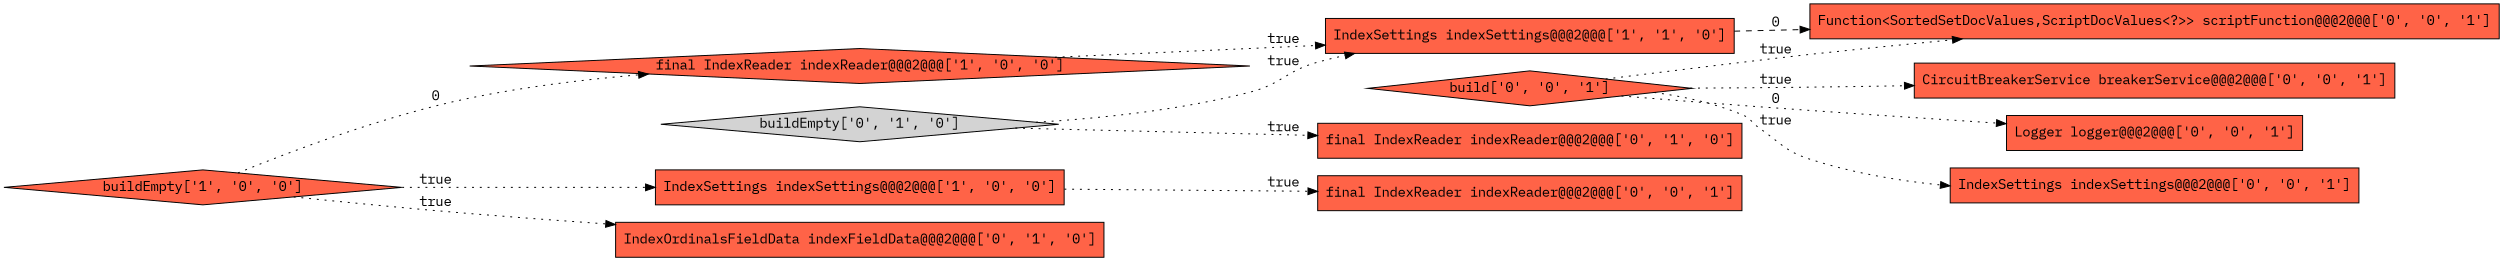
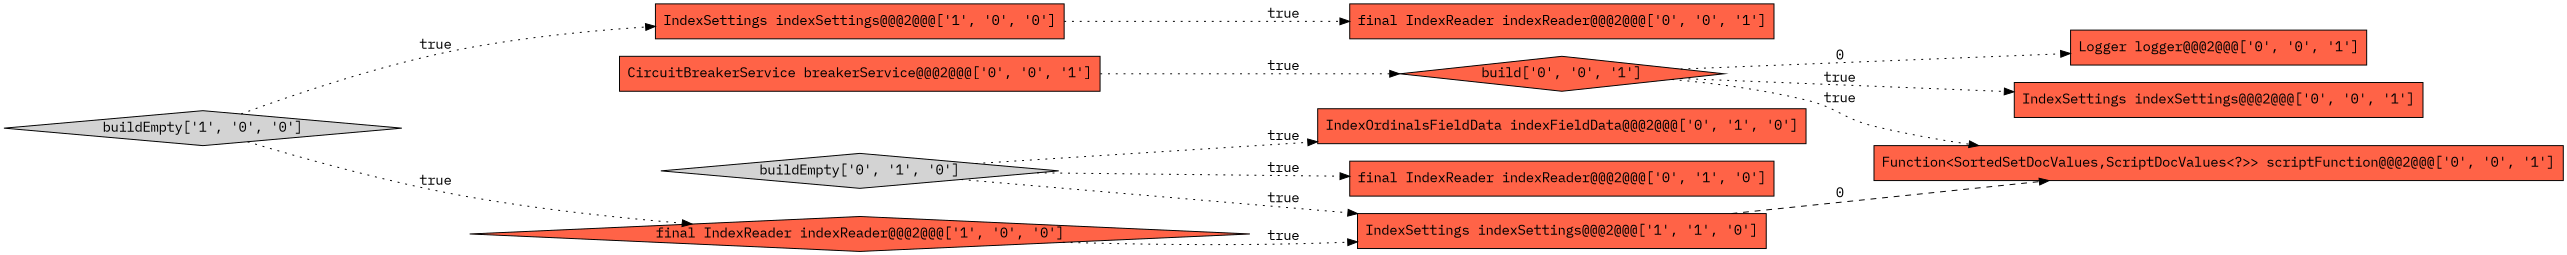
(1797, 87) -> (1245, 74)
(436, 97) -> (436, 181)
(203, 187) -> (203, 128)
(449, 212) -> (1142, 153)
